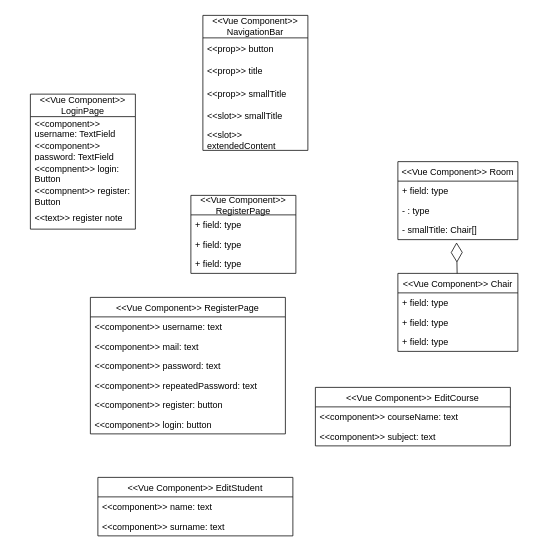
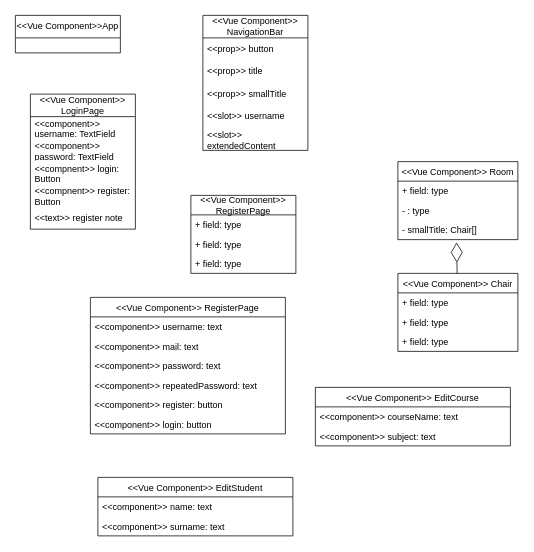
none -> (68, 34)
(248, 117) -> (248, 117)
